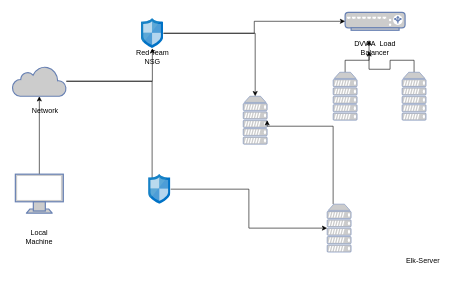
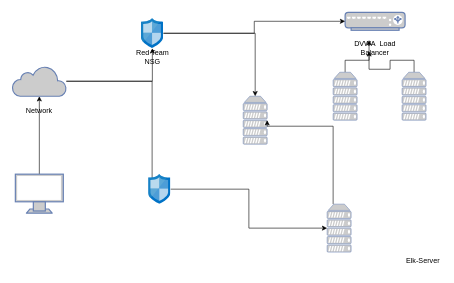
(45, 111) -> (39, 111)
(39, 237) -> none
